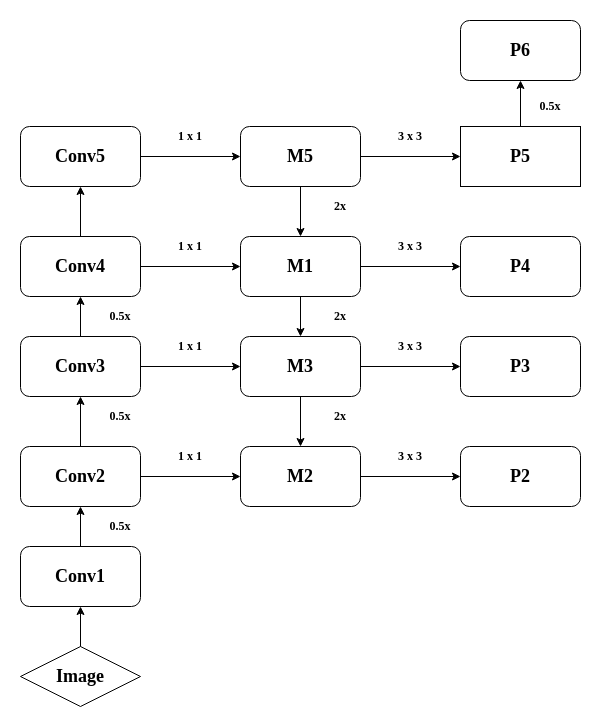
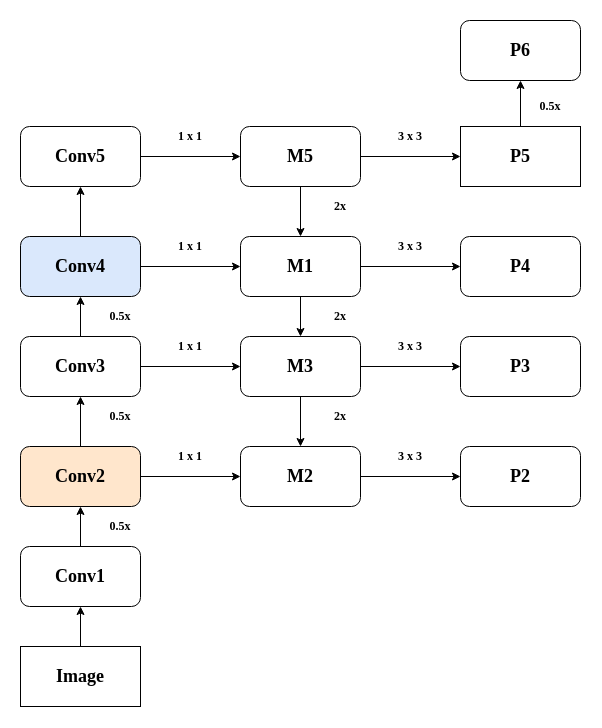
(81, 267) -> (81, 267)
(81, 477) -> (81, 477)
(81, 677) -> (81, 677)
